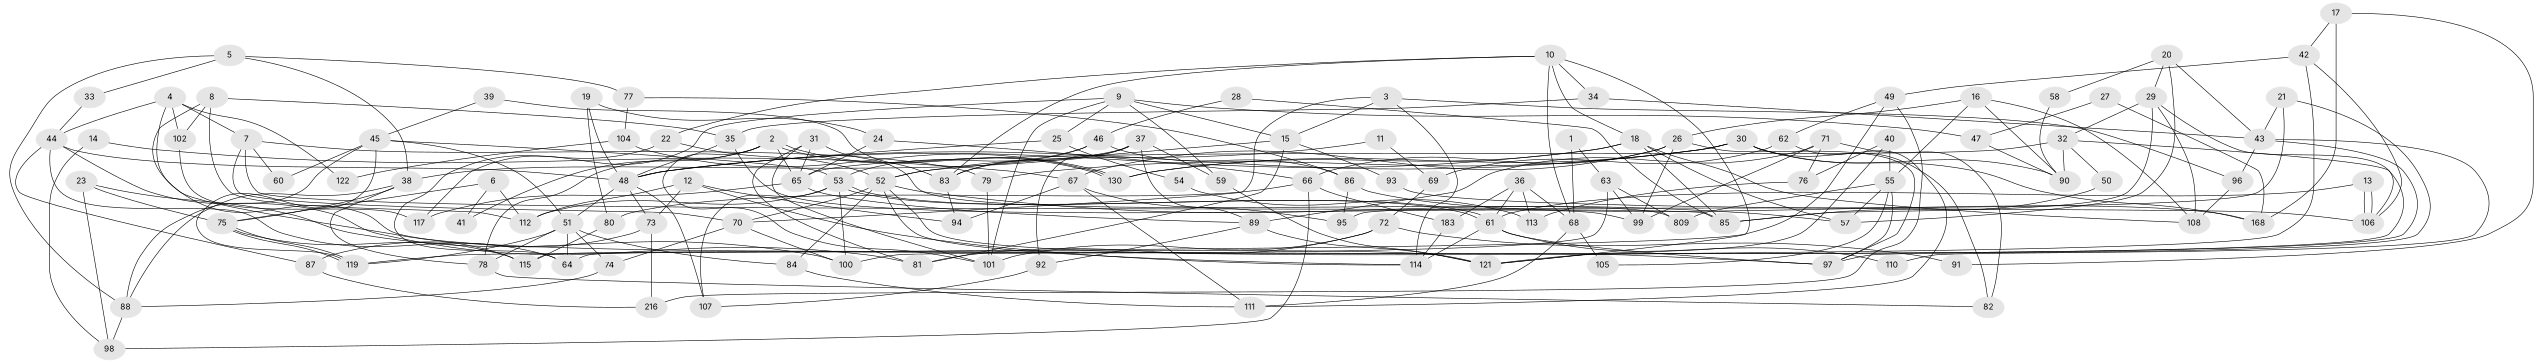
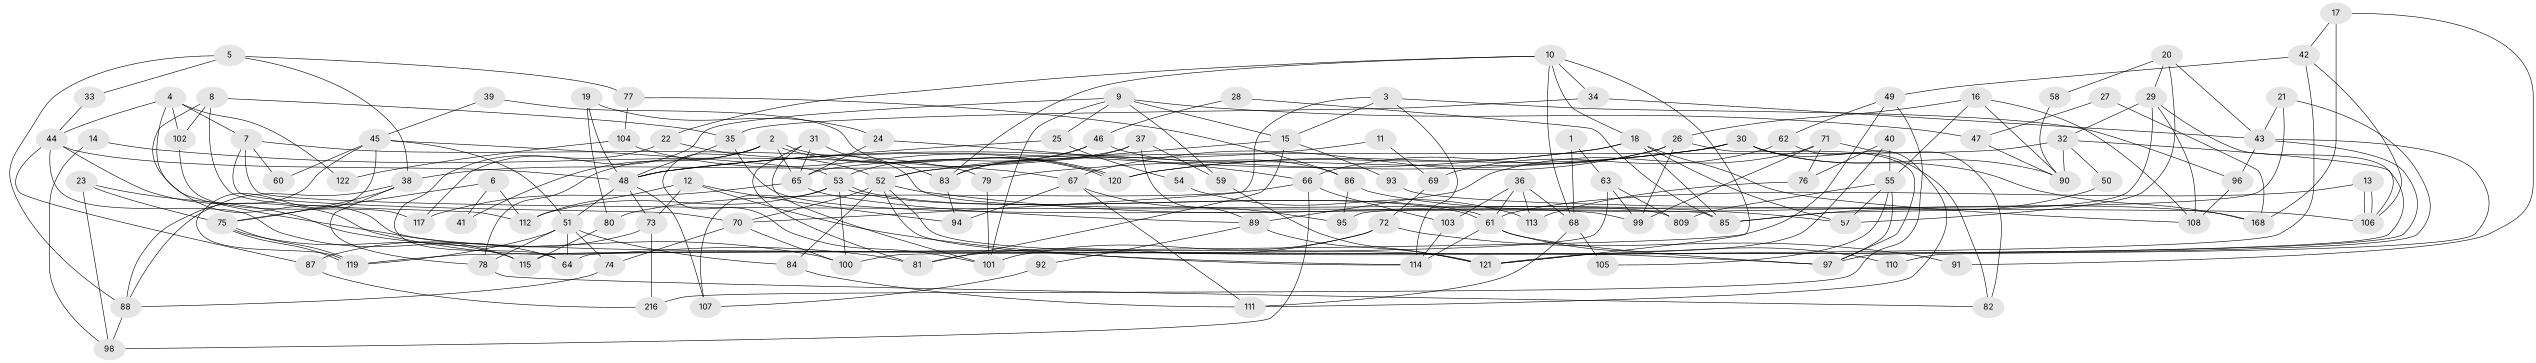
(1046, 180) -> none
(1115, 181) -> (1115, 181)
(1448, 223) -> (1448, 223)
